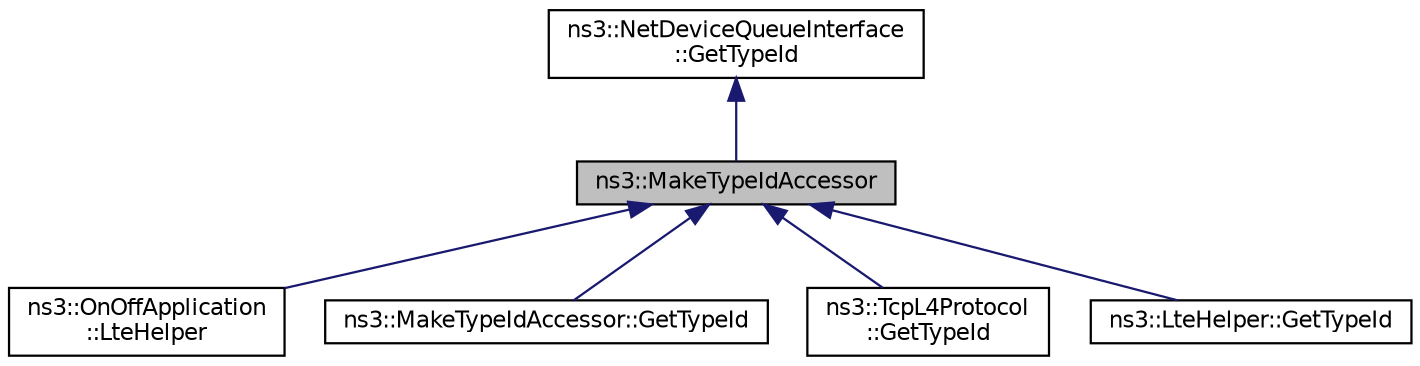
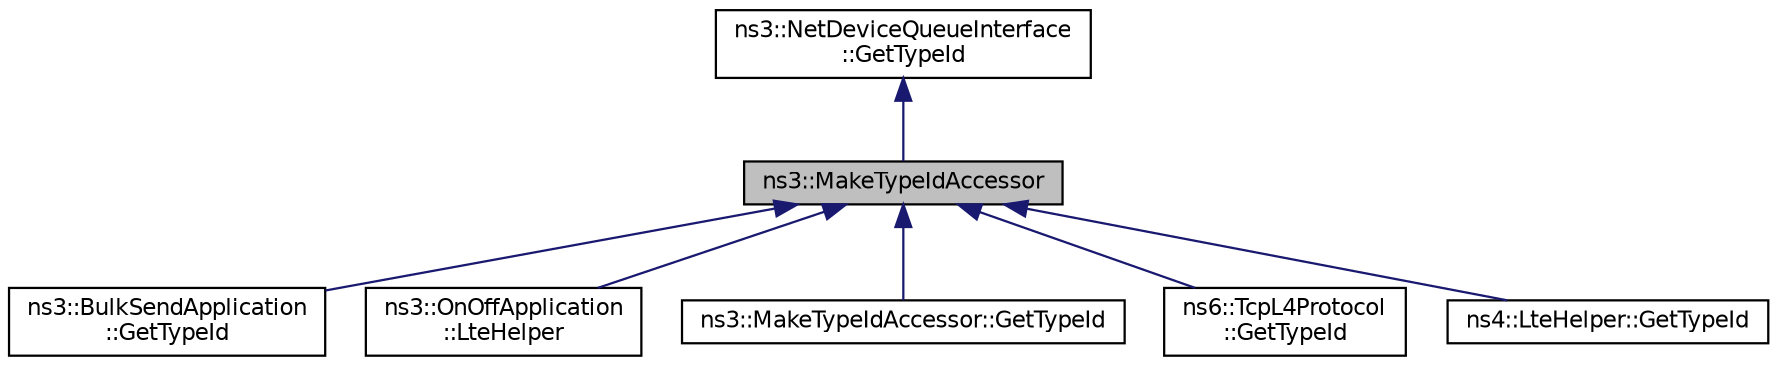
none -> (167, 322)
(928, 322) -> (1285, 322)
(1251, 322) -> (1608, 322)
